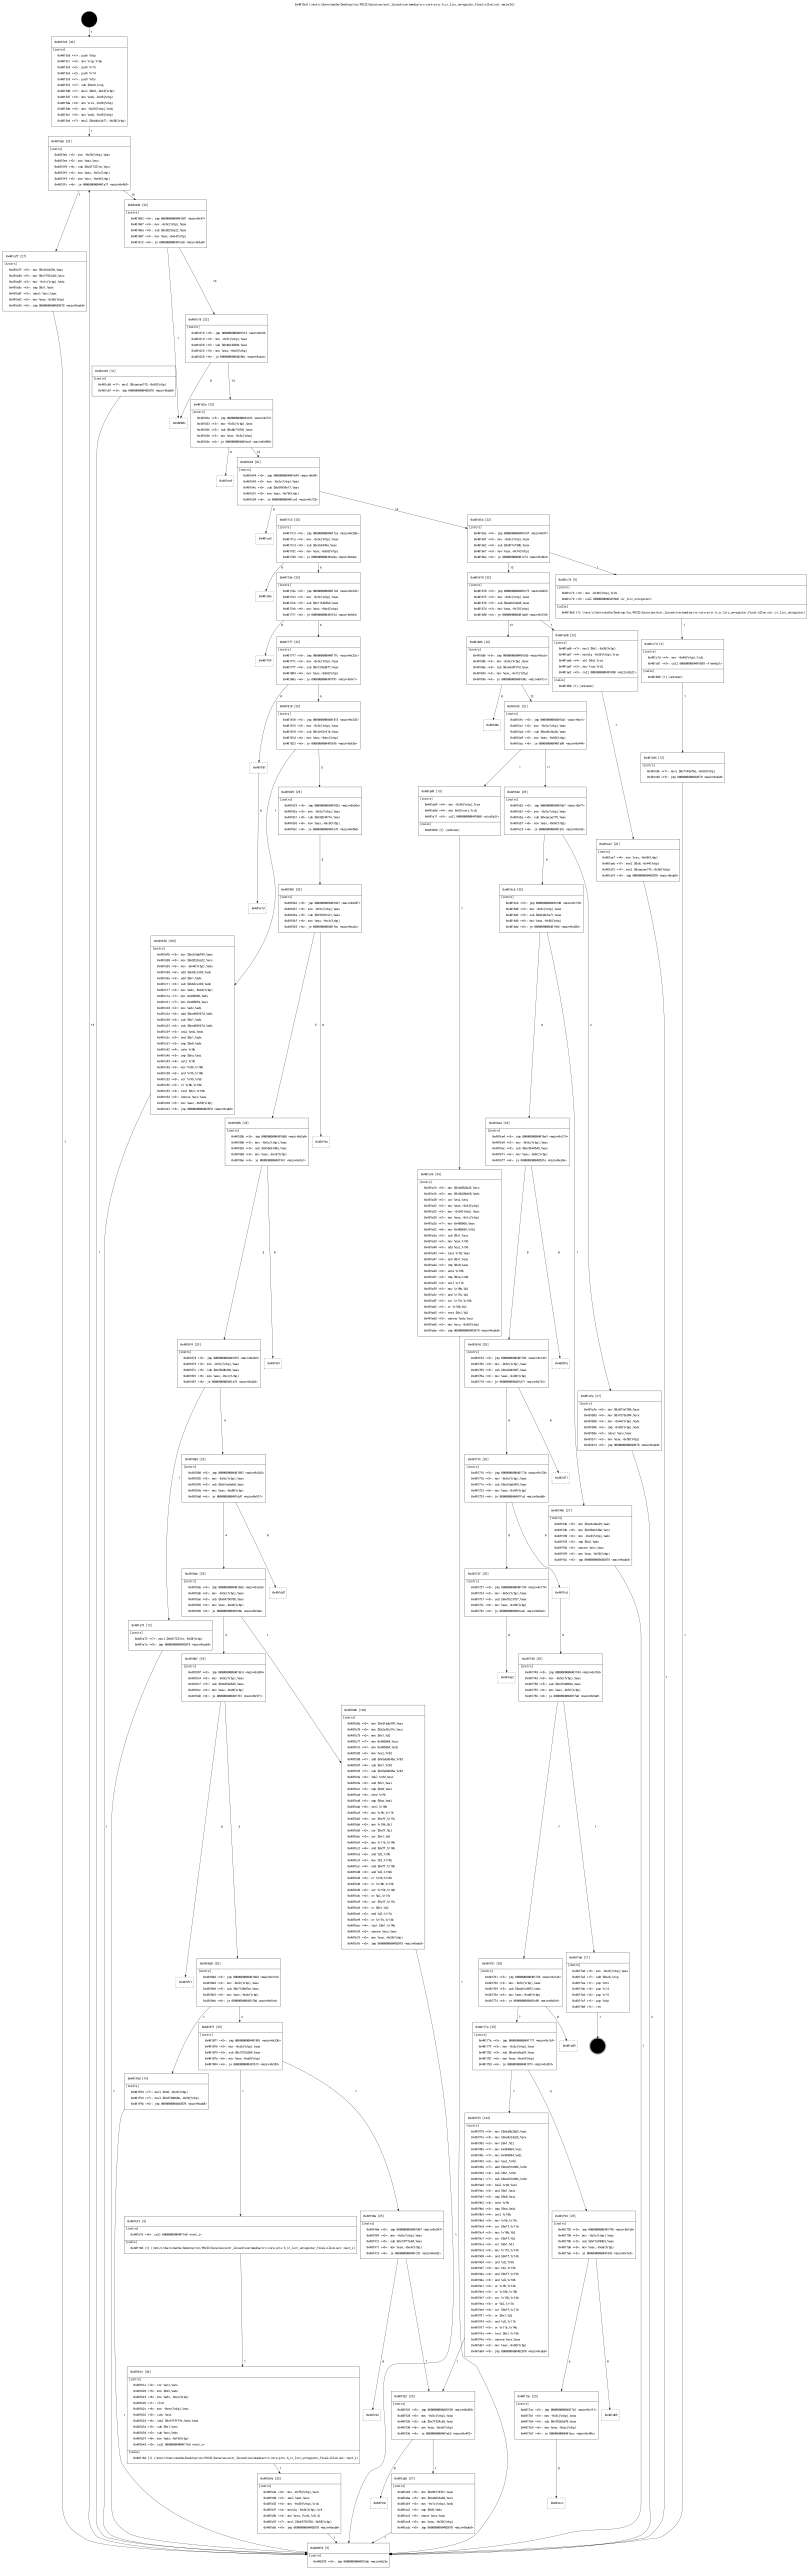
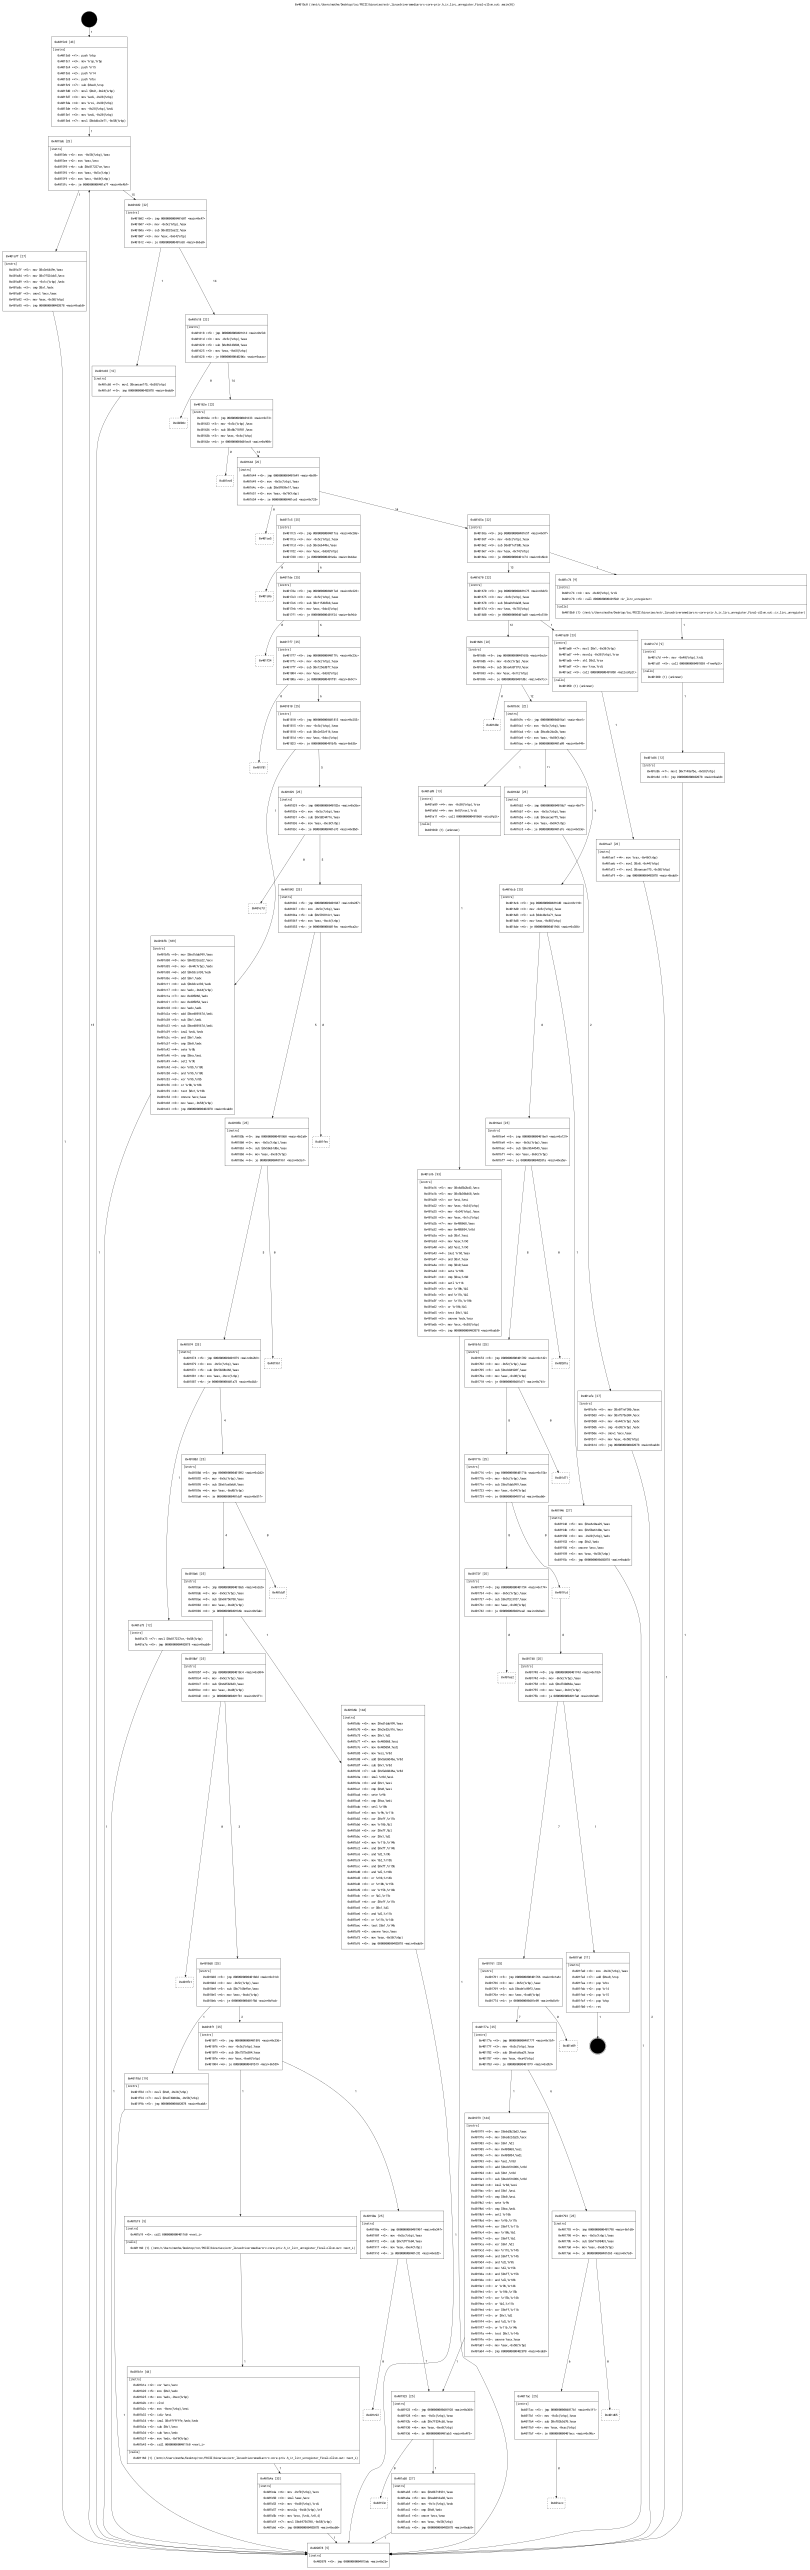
(174, 332) -> (149, 306)
(258, 837) -> (283, 868)
(543, 859) -> (593, 816)
